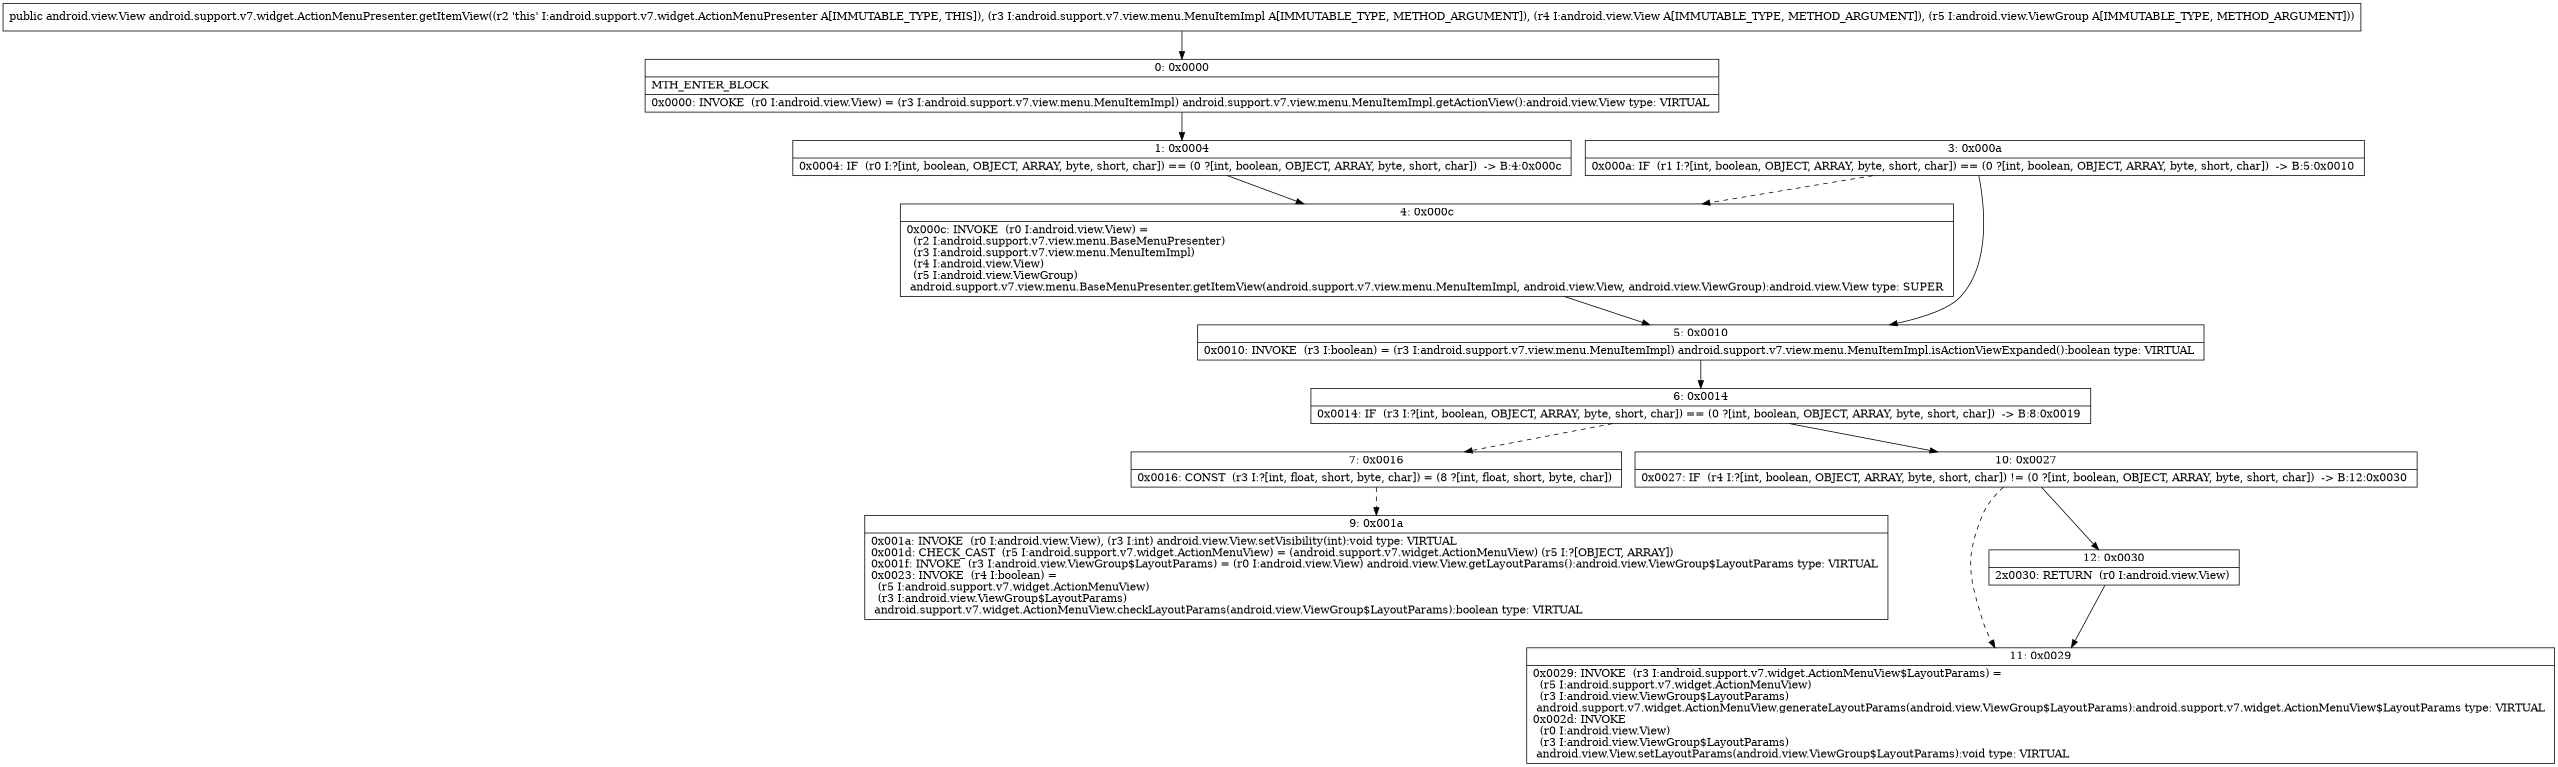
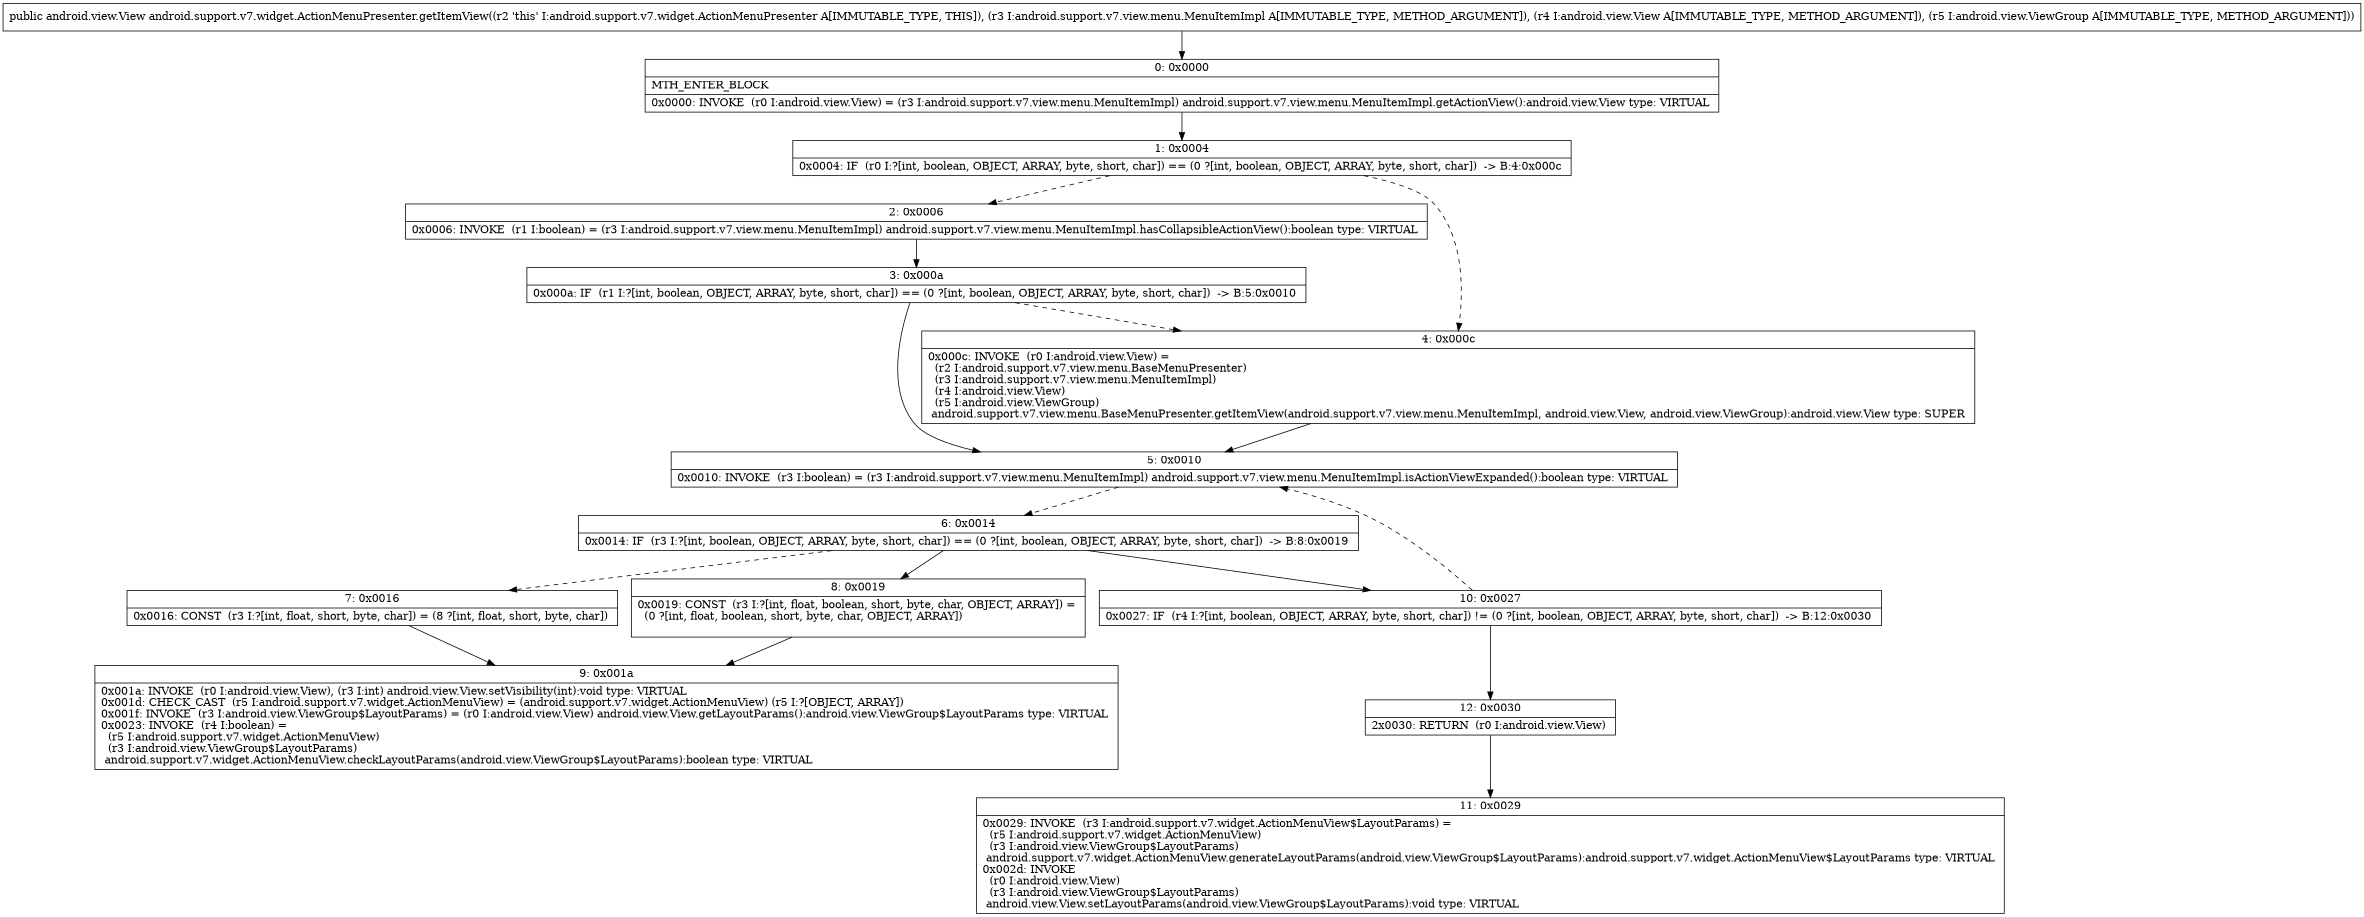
(1262, 188) -> (1447, 224)
none -> (916, 222)
(1701, 370) -> (1075, 500)
(1376, 497) -> (448, 644)
(1971, 561) -> (1387, 527)
none -> (858, 608)
